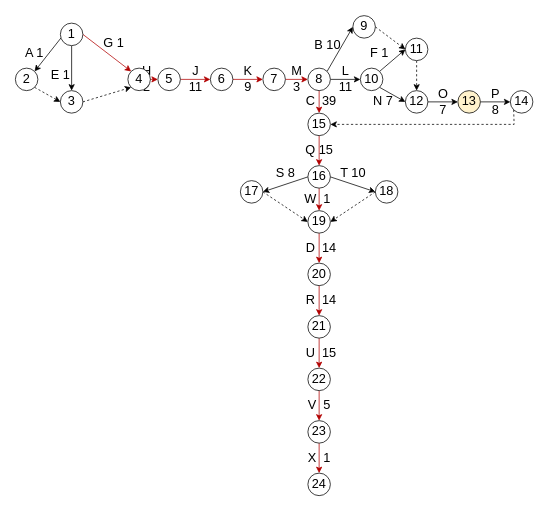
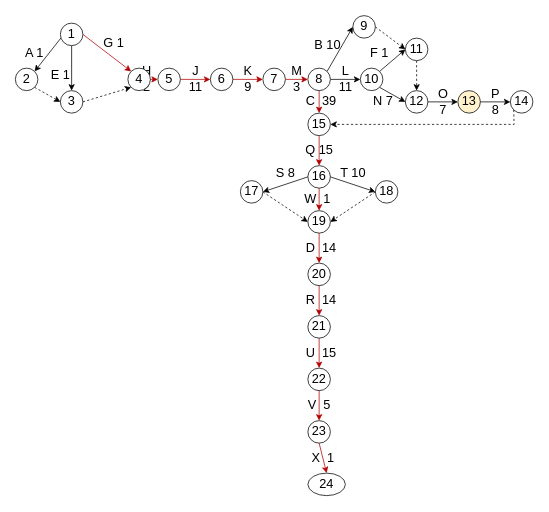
(319, 484) -> (327, 484)
